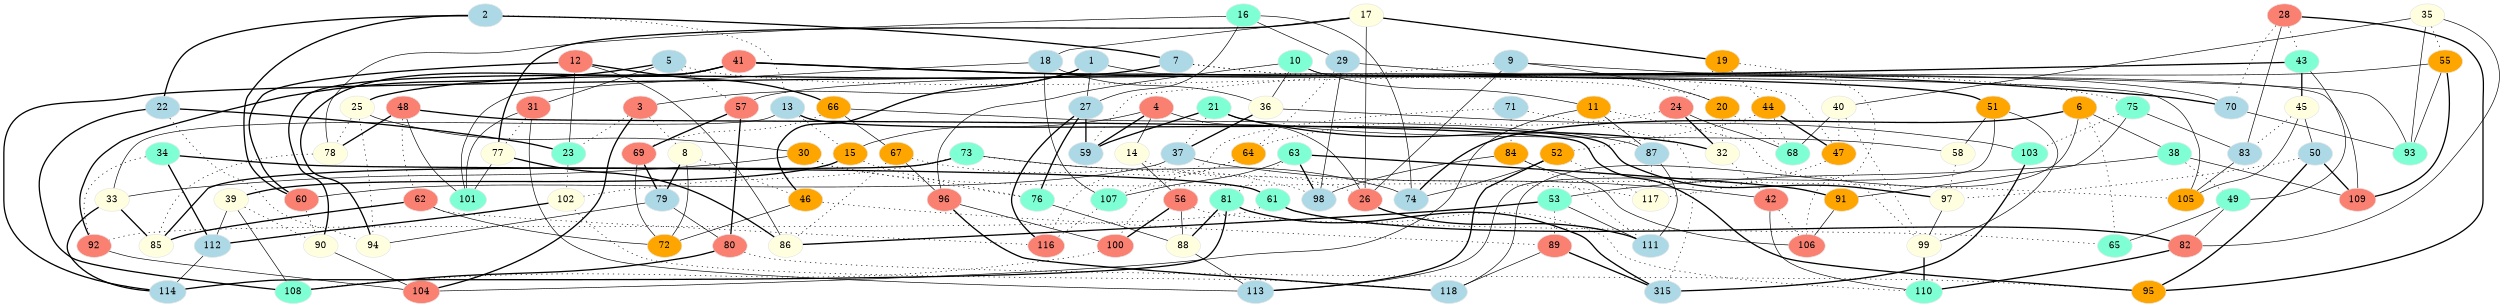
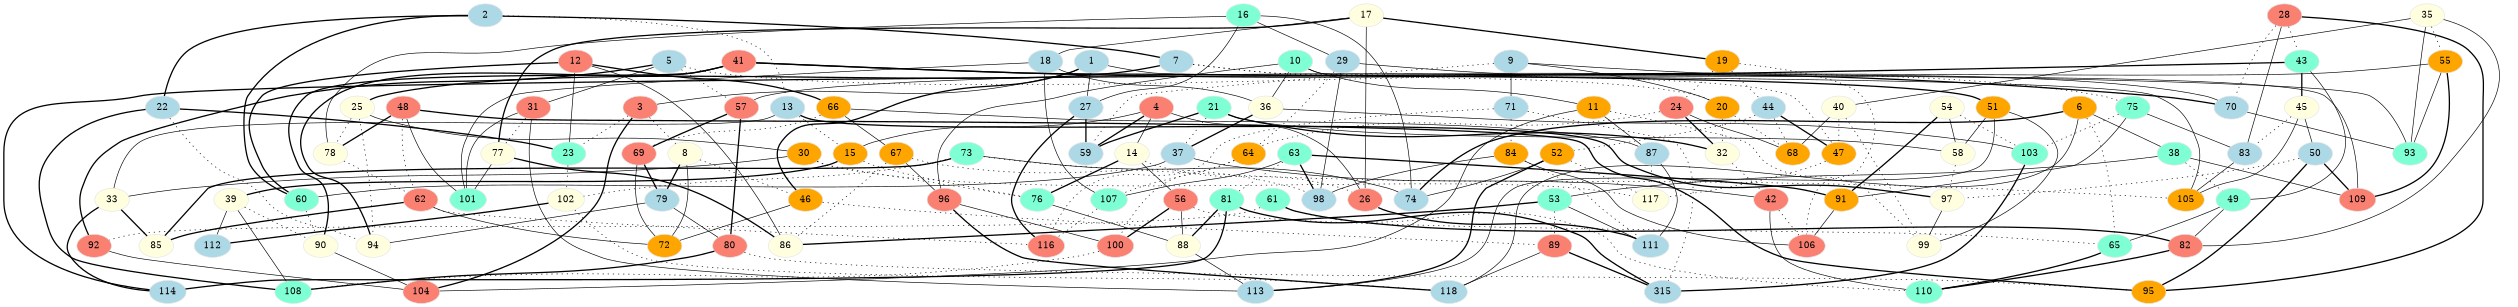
(1768, 108) -> (1768, 108)
none -> (1947, 108)
(1425, 143) -> (1511, 85)
(1059, 148) -> (1085, 177)
(163, 154) -> none
(1793, 154) -> (1793, 154)
(226, 168) -> (375, 177)
(302, 200) -> (302, 200)
(190, 270) -> none
(1924, 271) -> (2038, 271)
